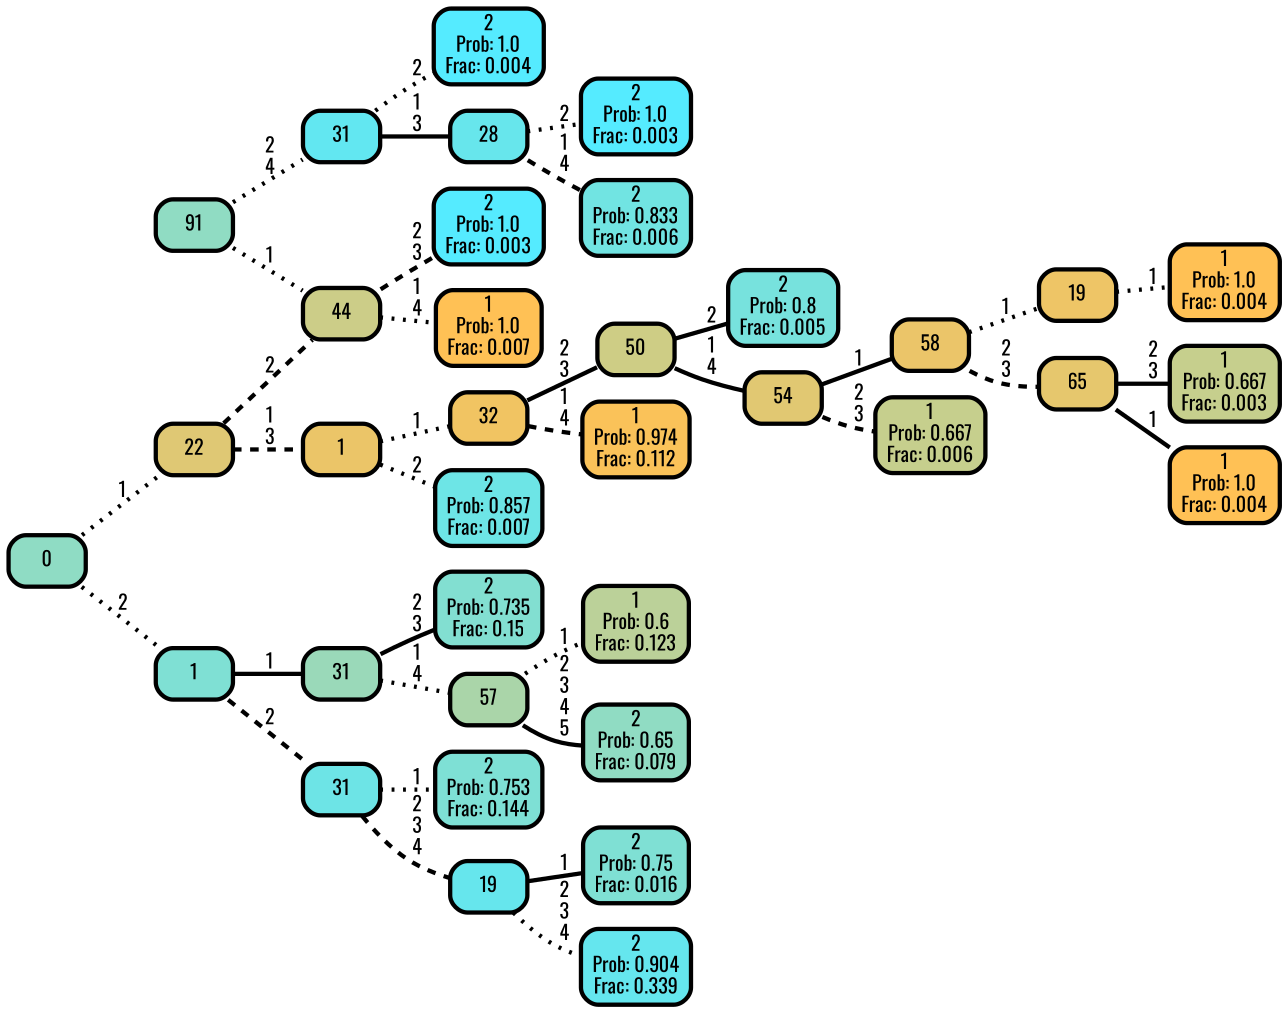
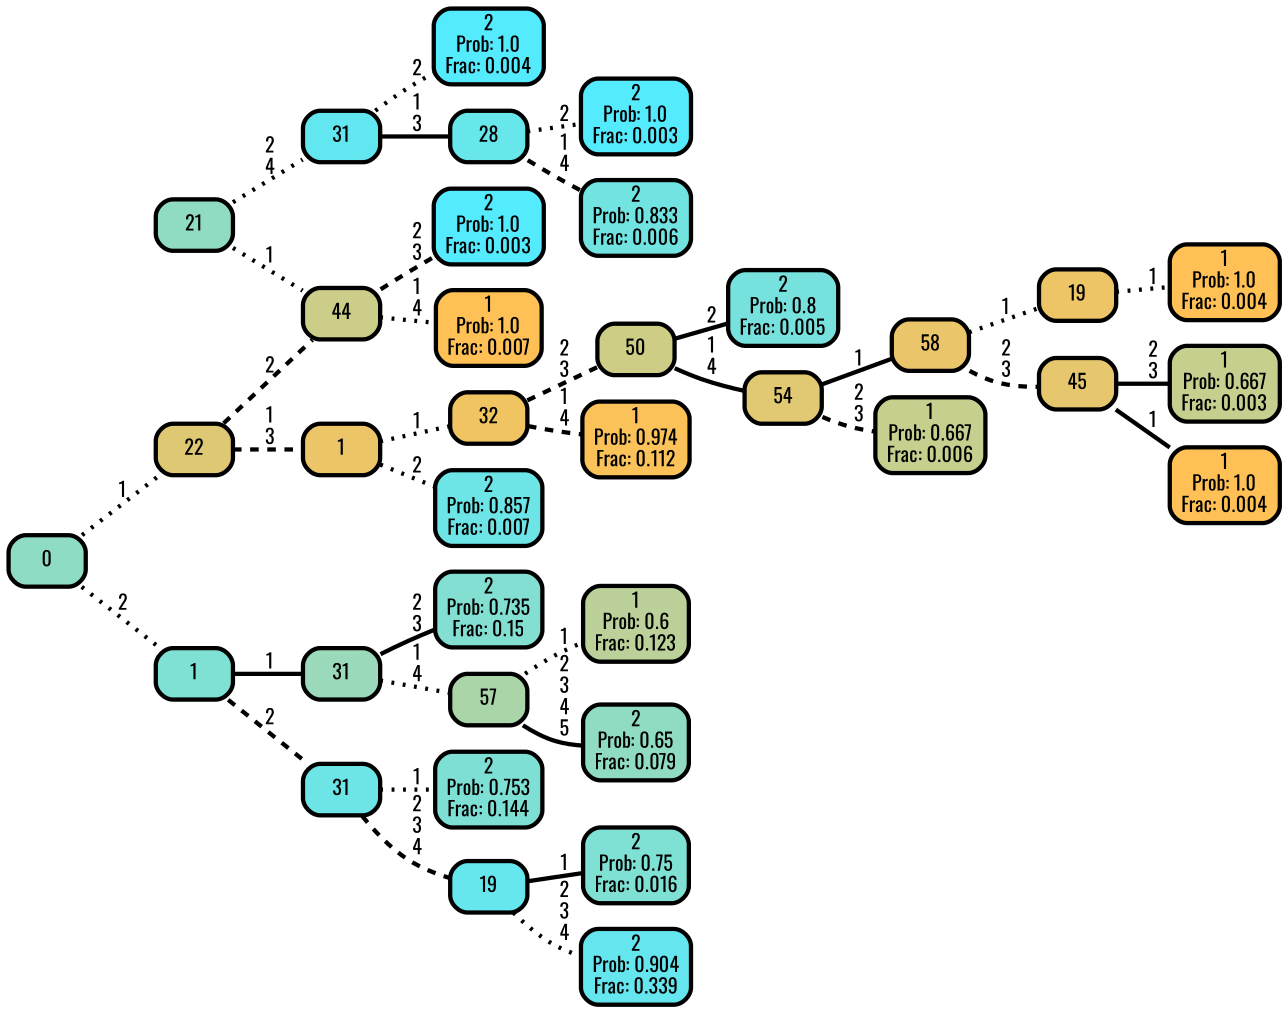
(194, 225) -> (194, 225)
(562, 384) -> (562, 384)
(1078, 384) -> (1078, 384)
